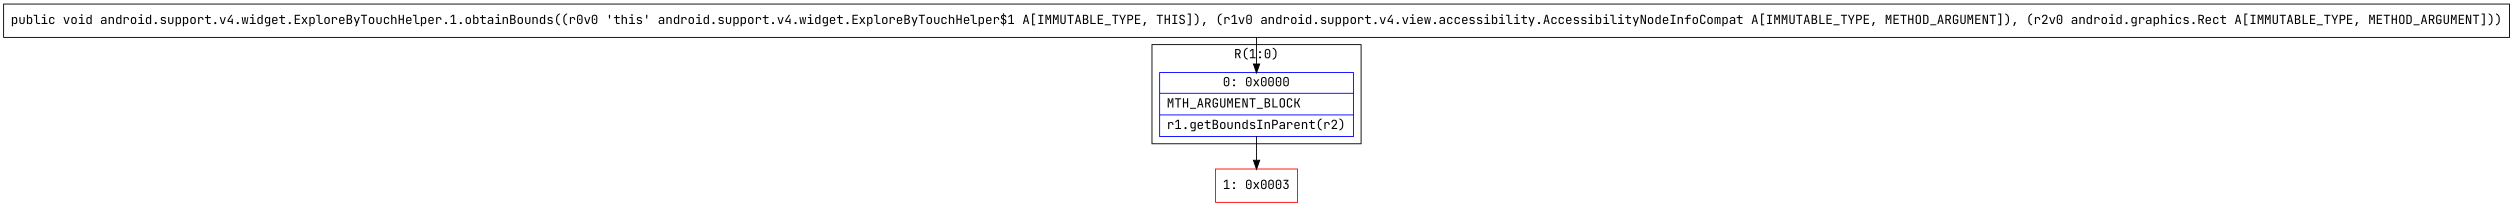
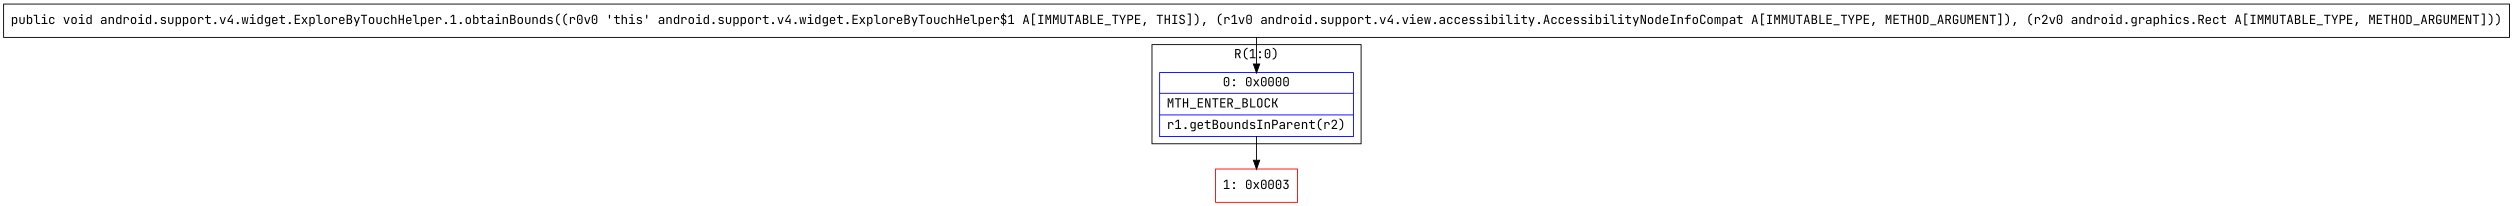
(1234, 104) -> (1223, 104)
